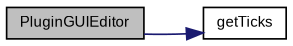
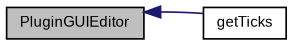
(165, 34) -> (182, 12)
